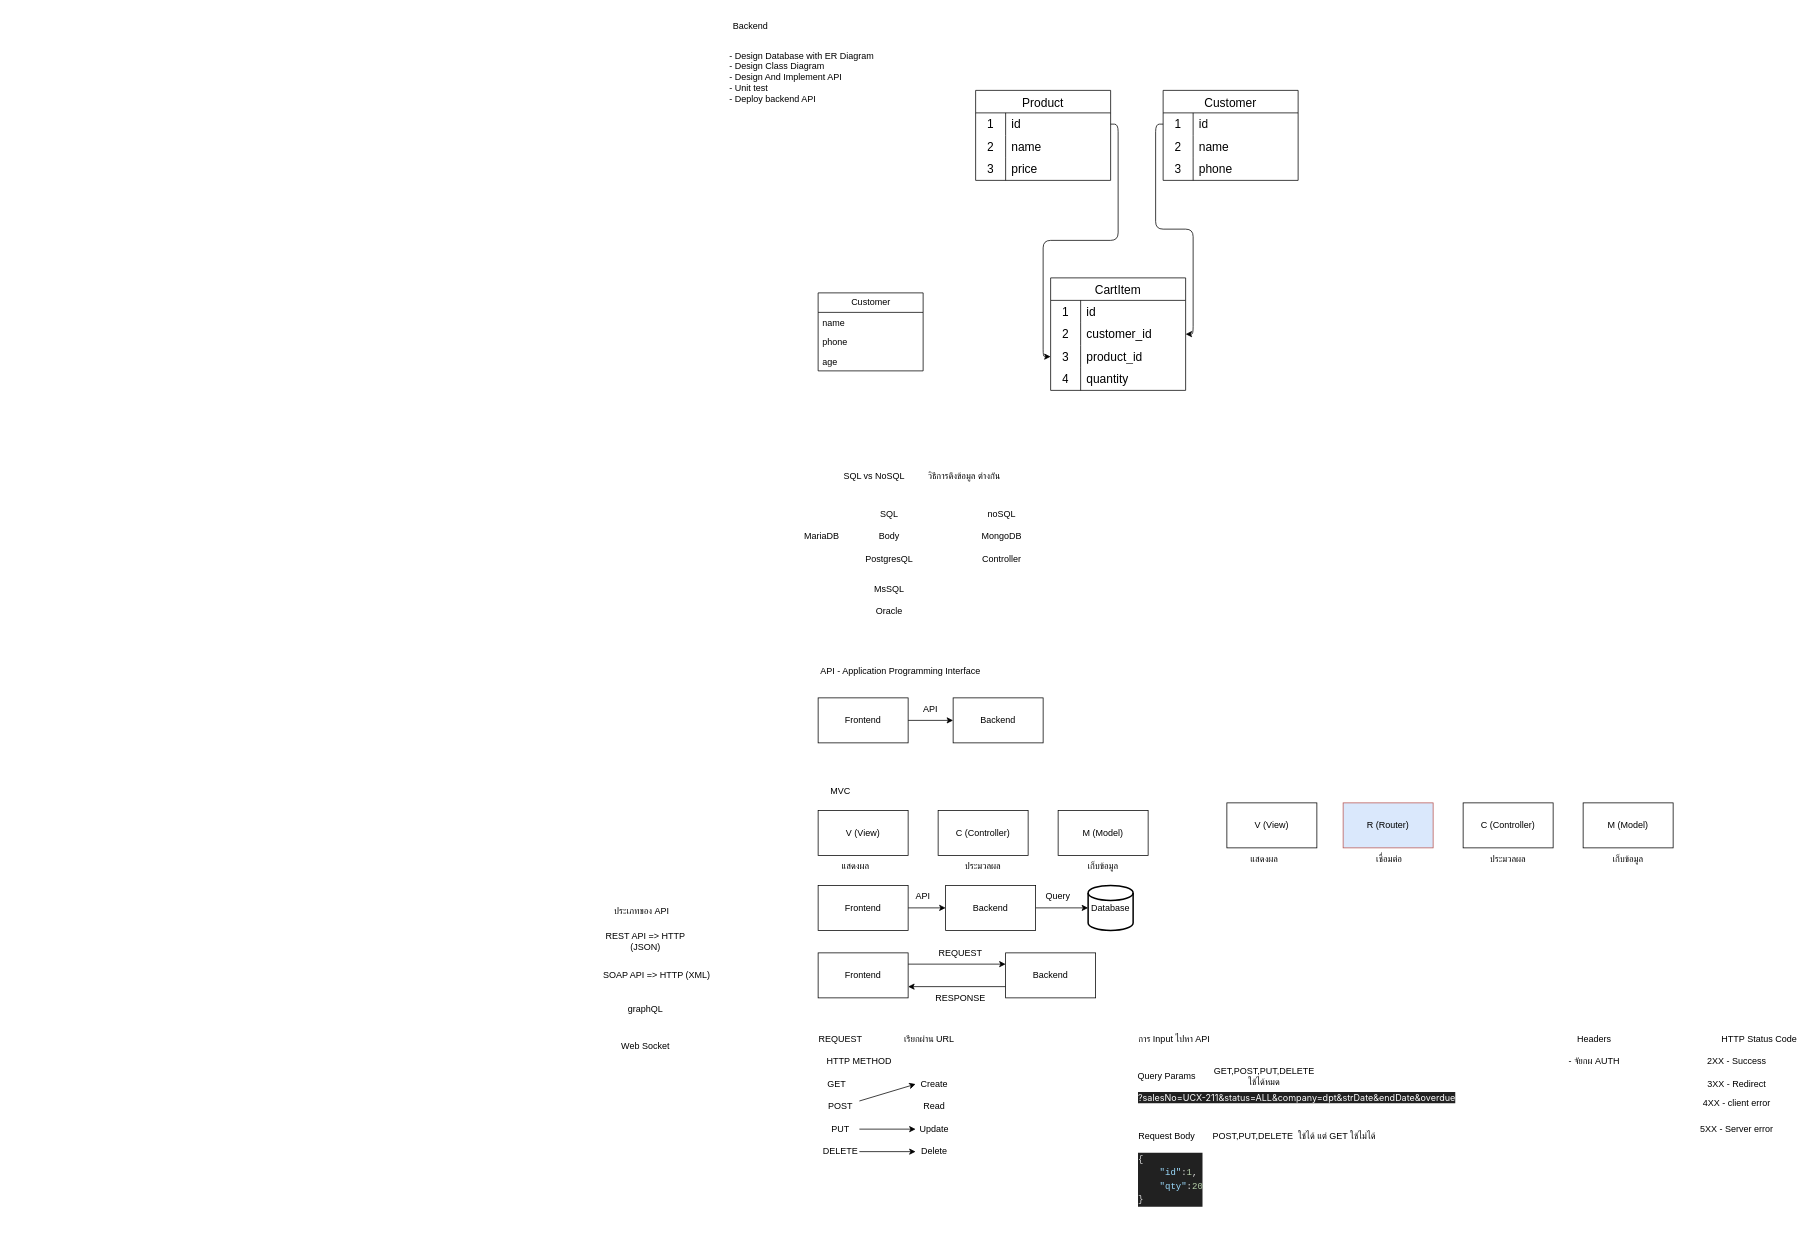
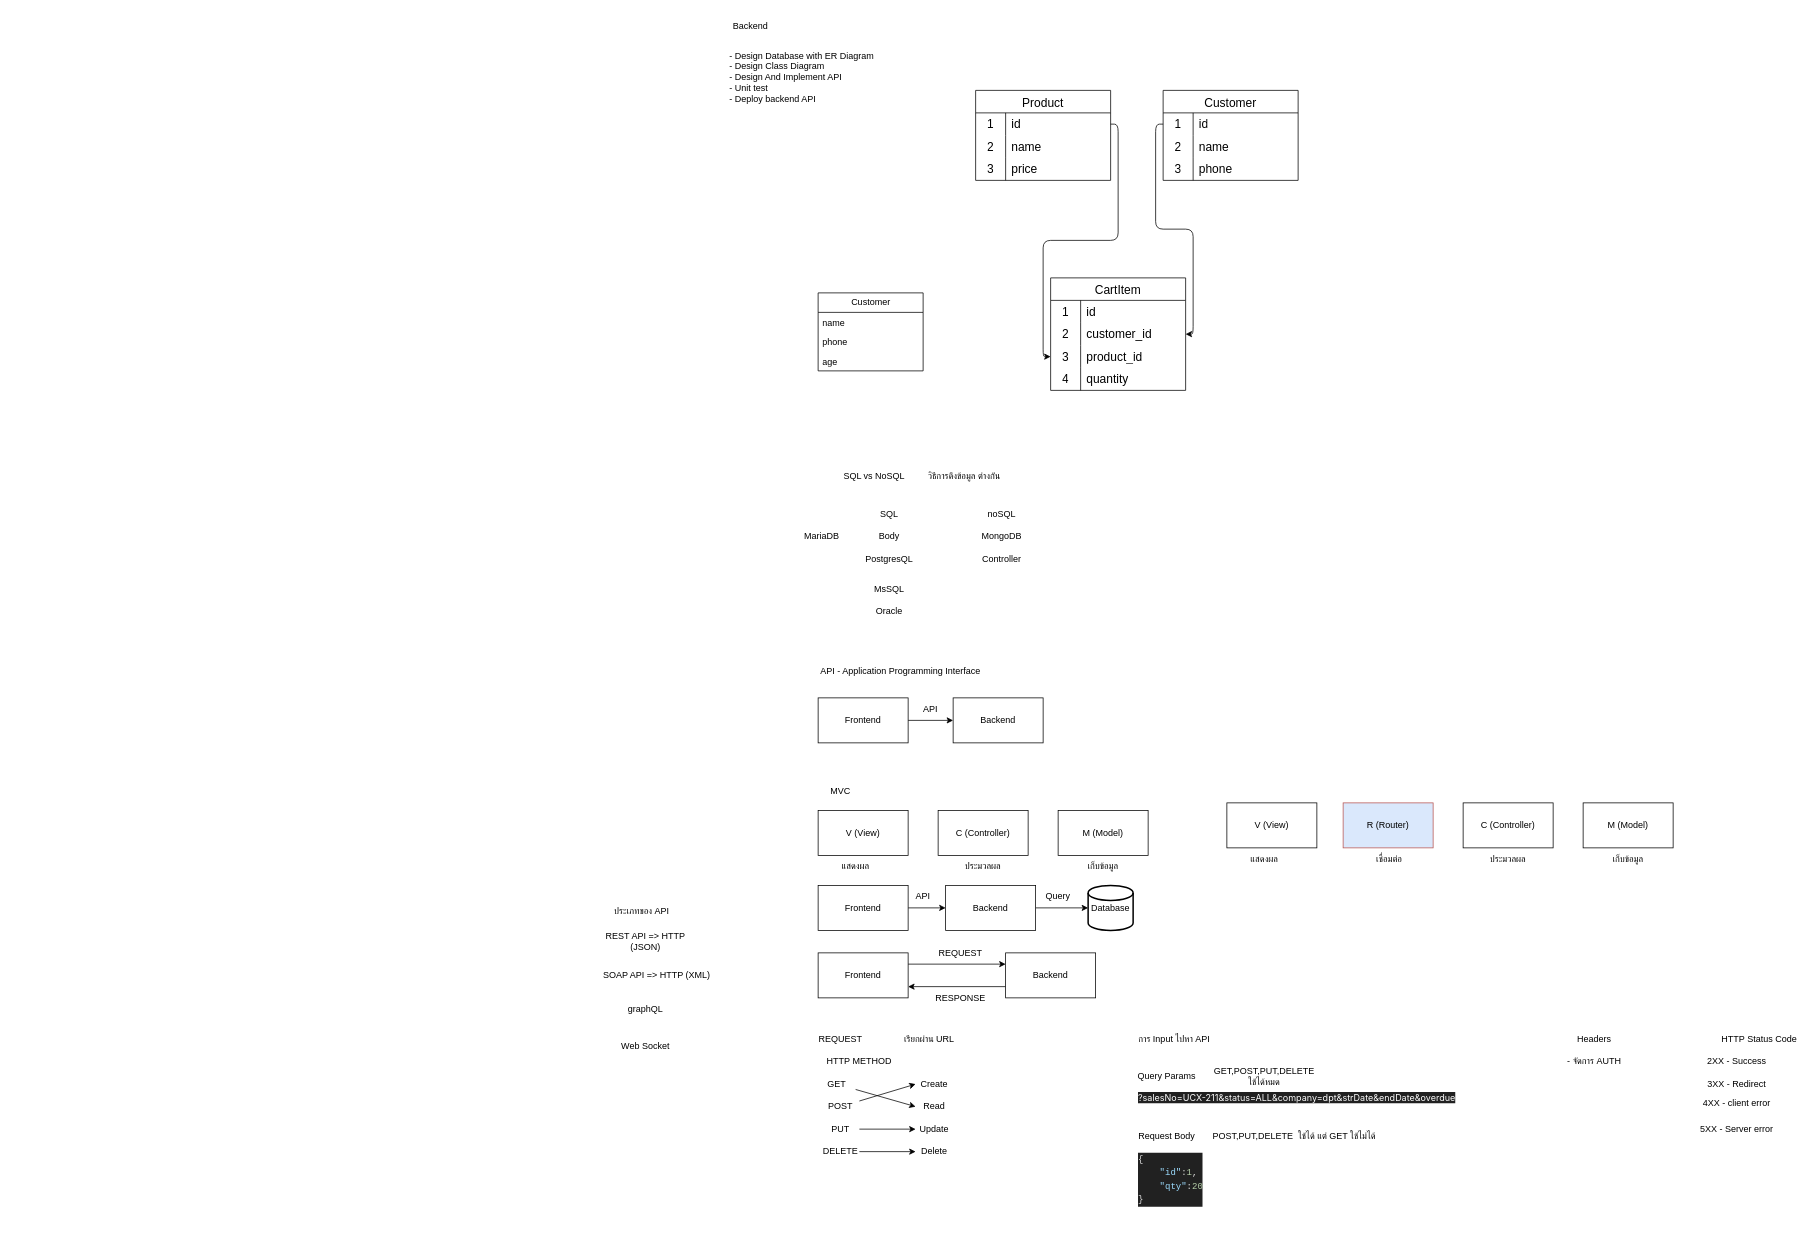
(1594, 1062) -> (1594, 1062)
none -> (883, 1097)
